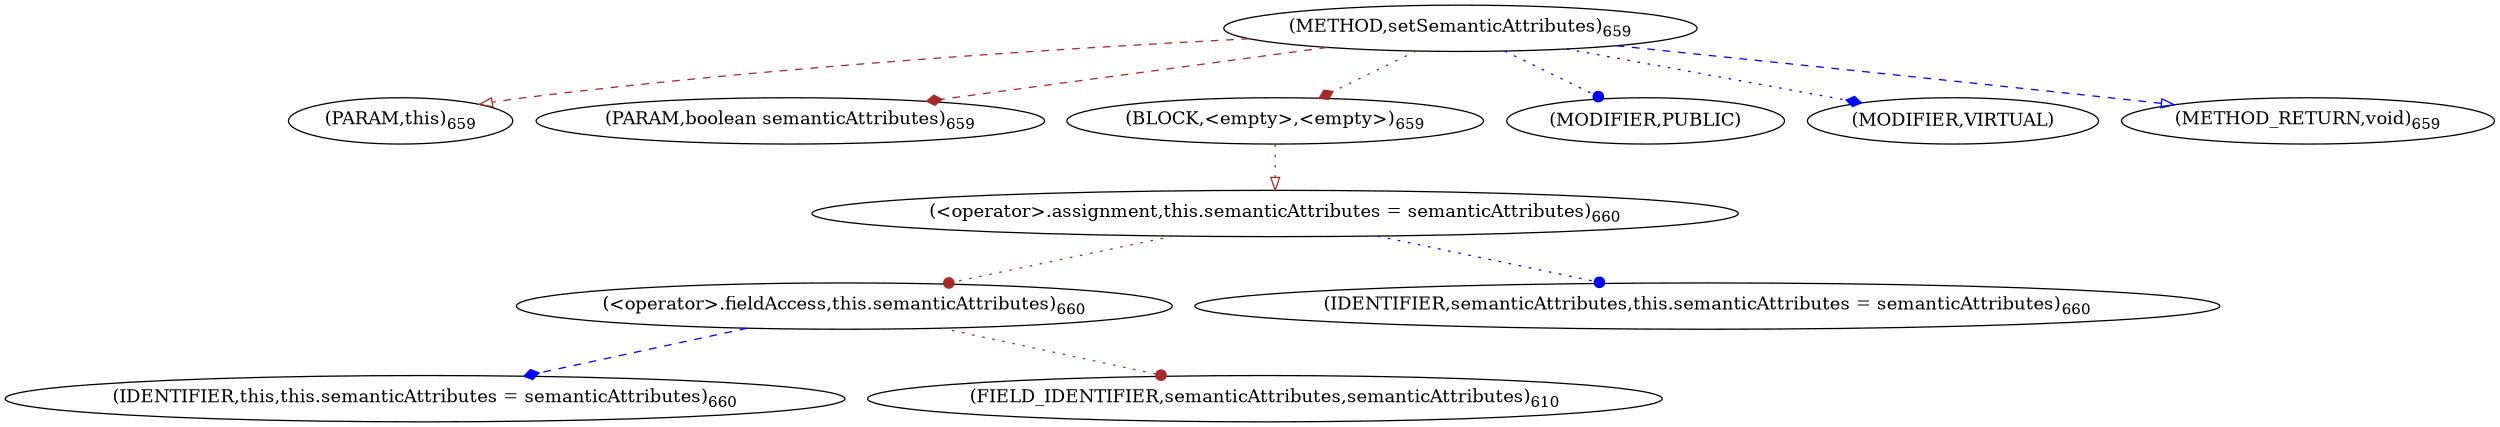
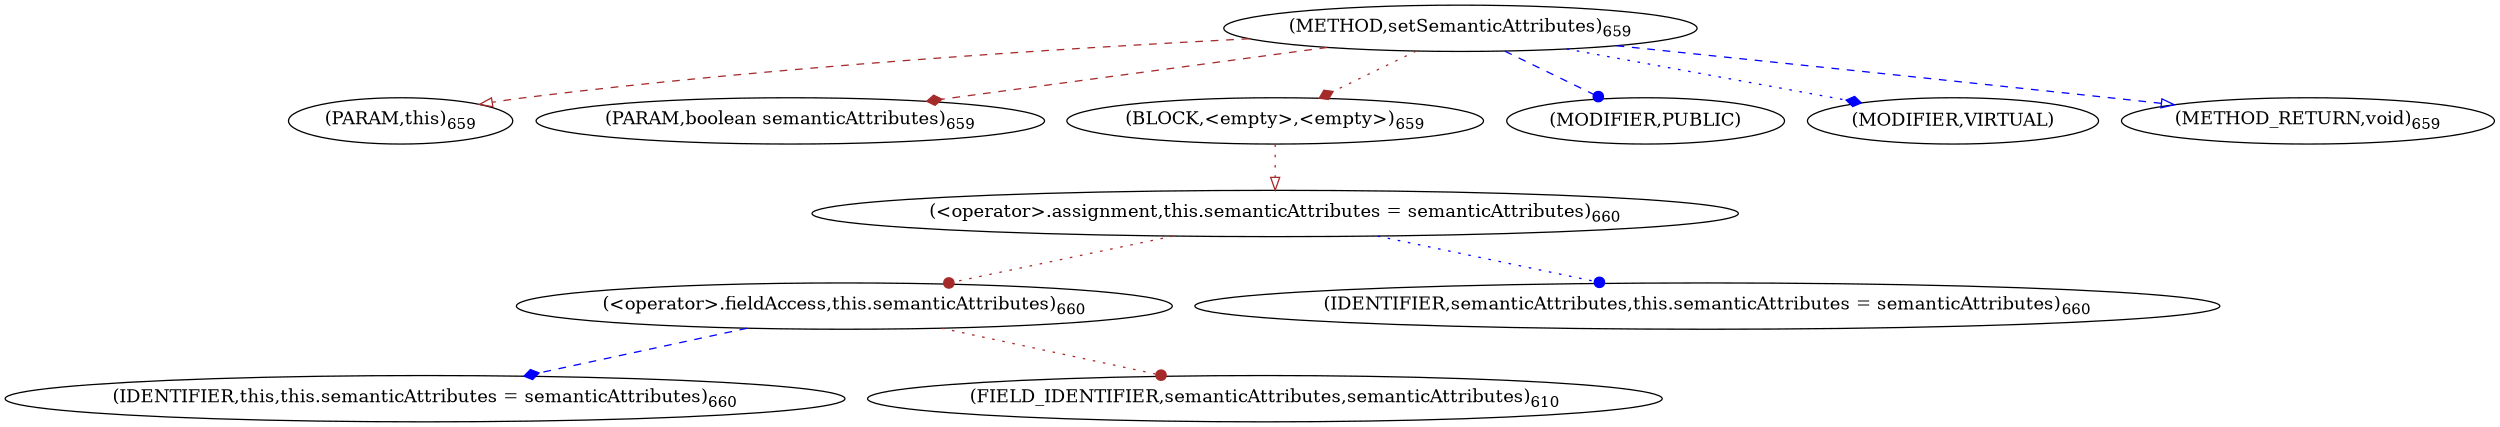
(1549, 73) -> (1549, 73)
